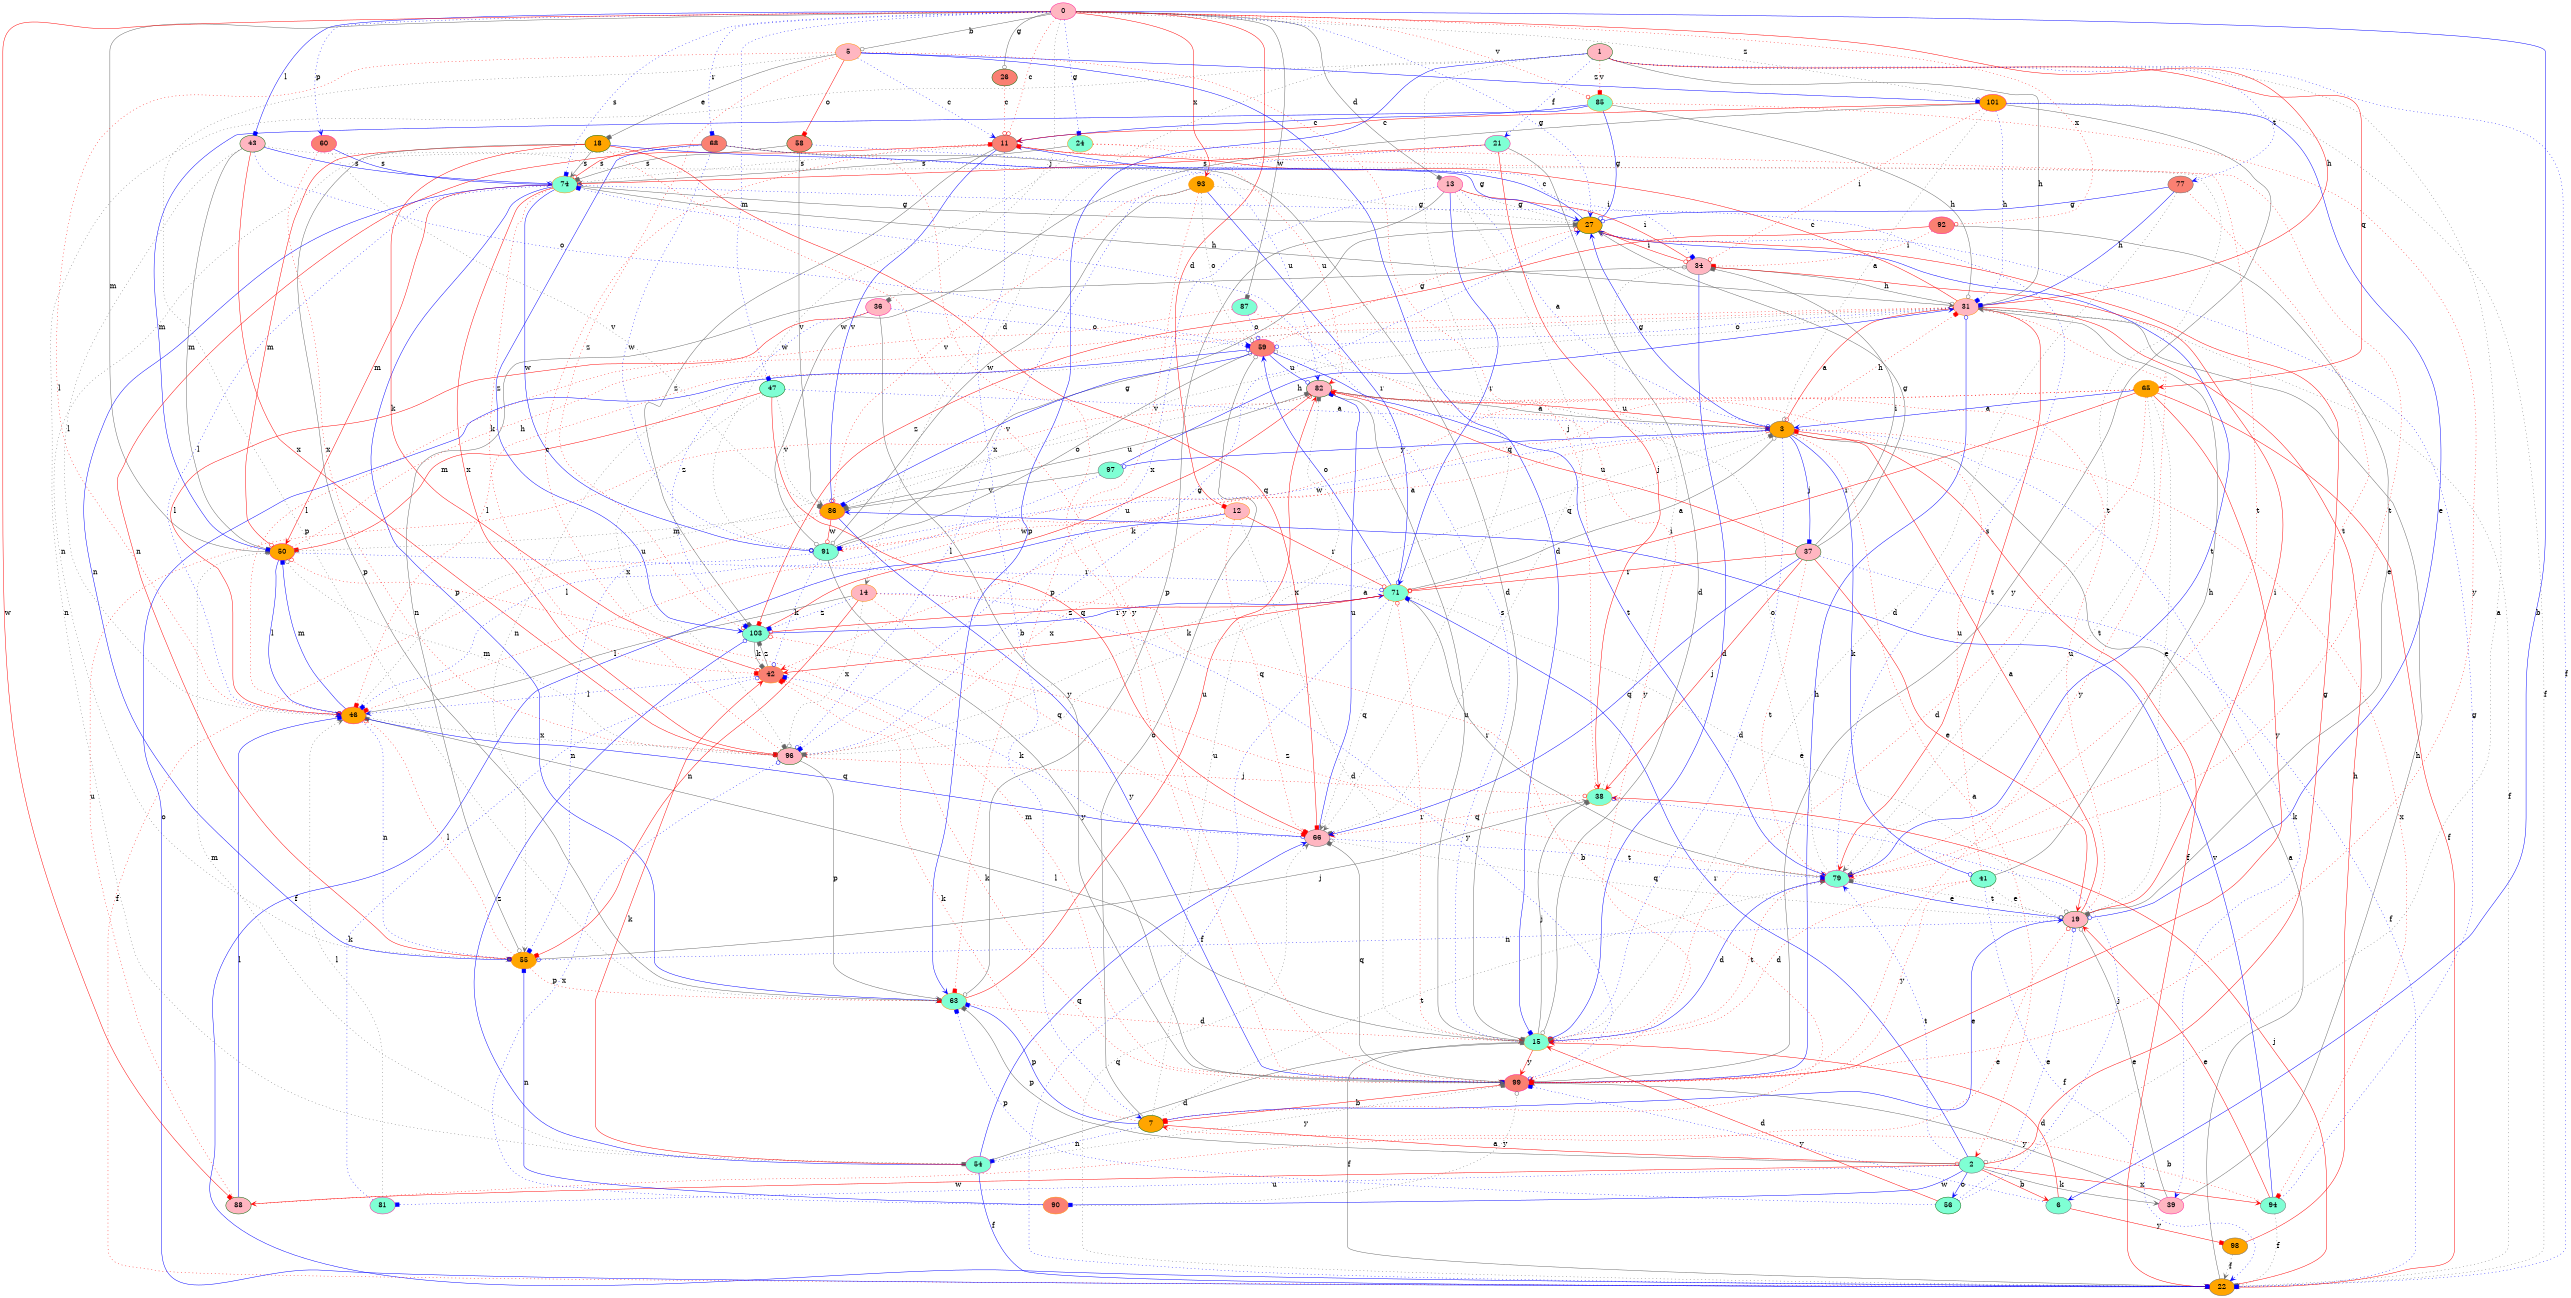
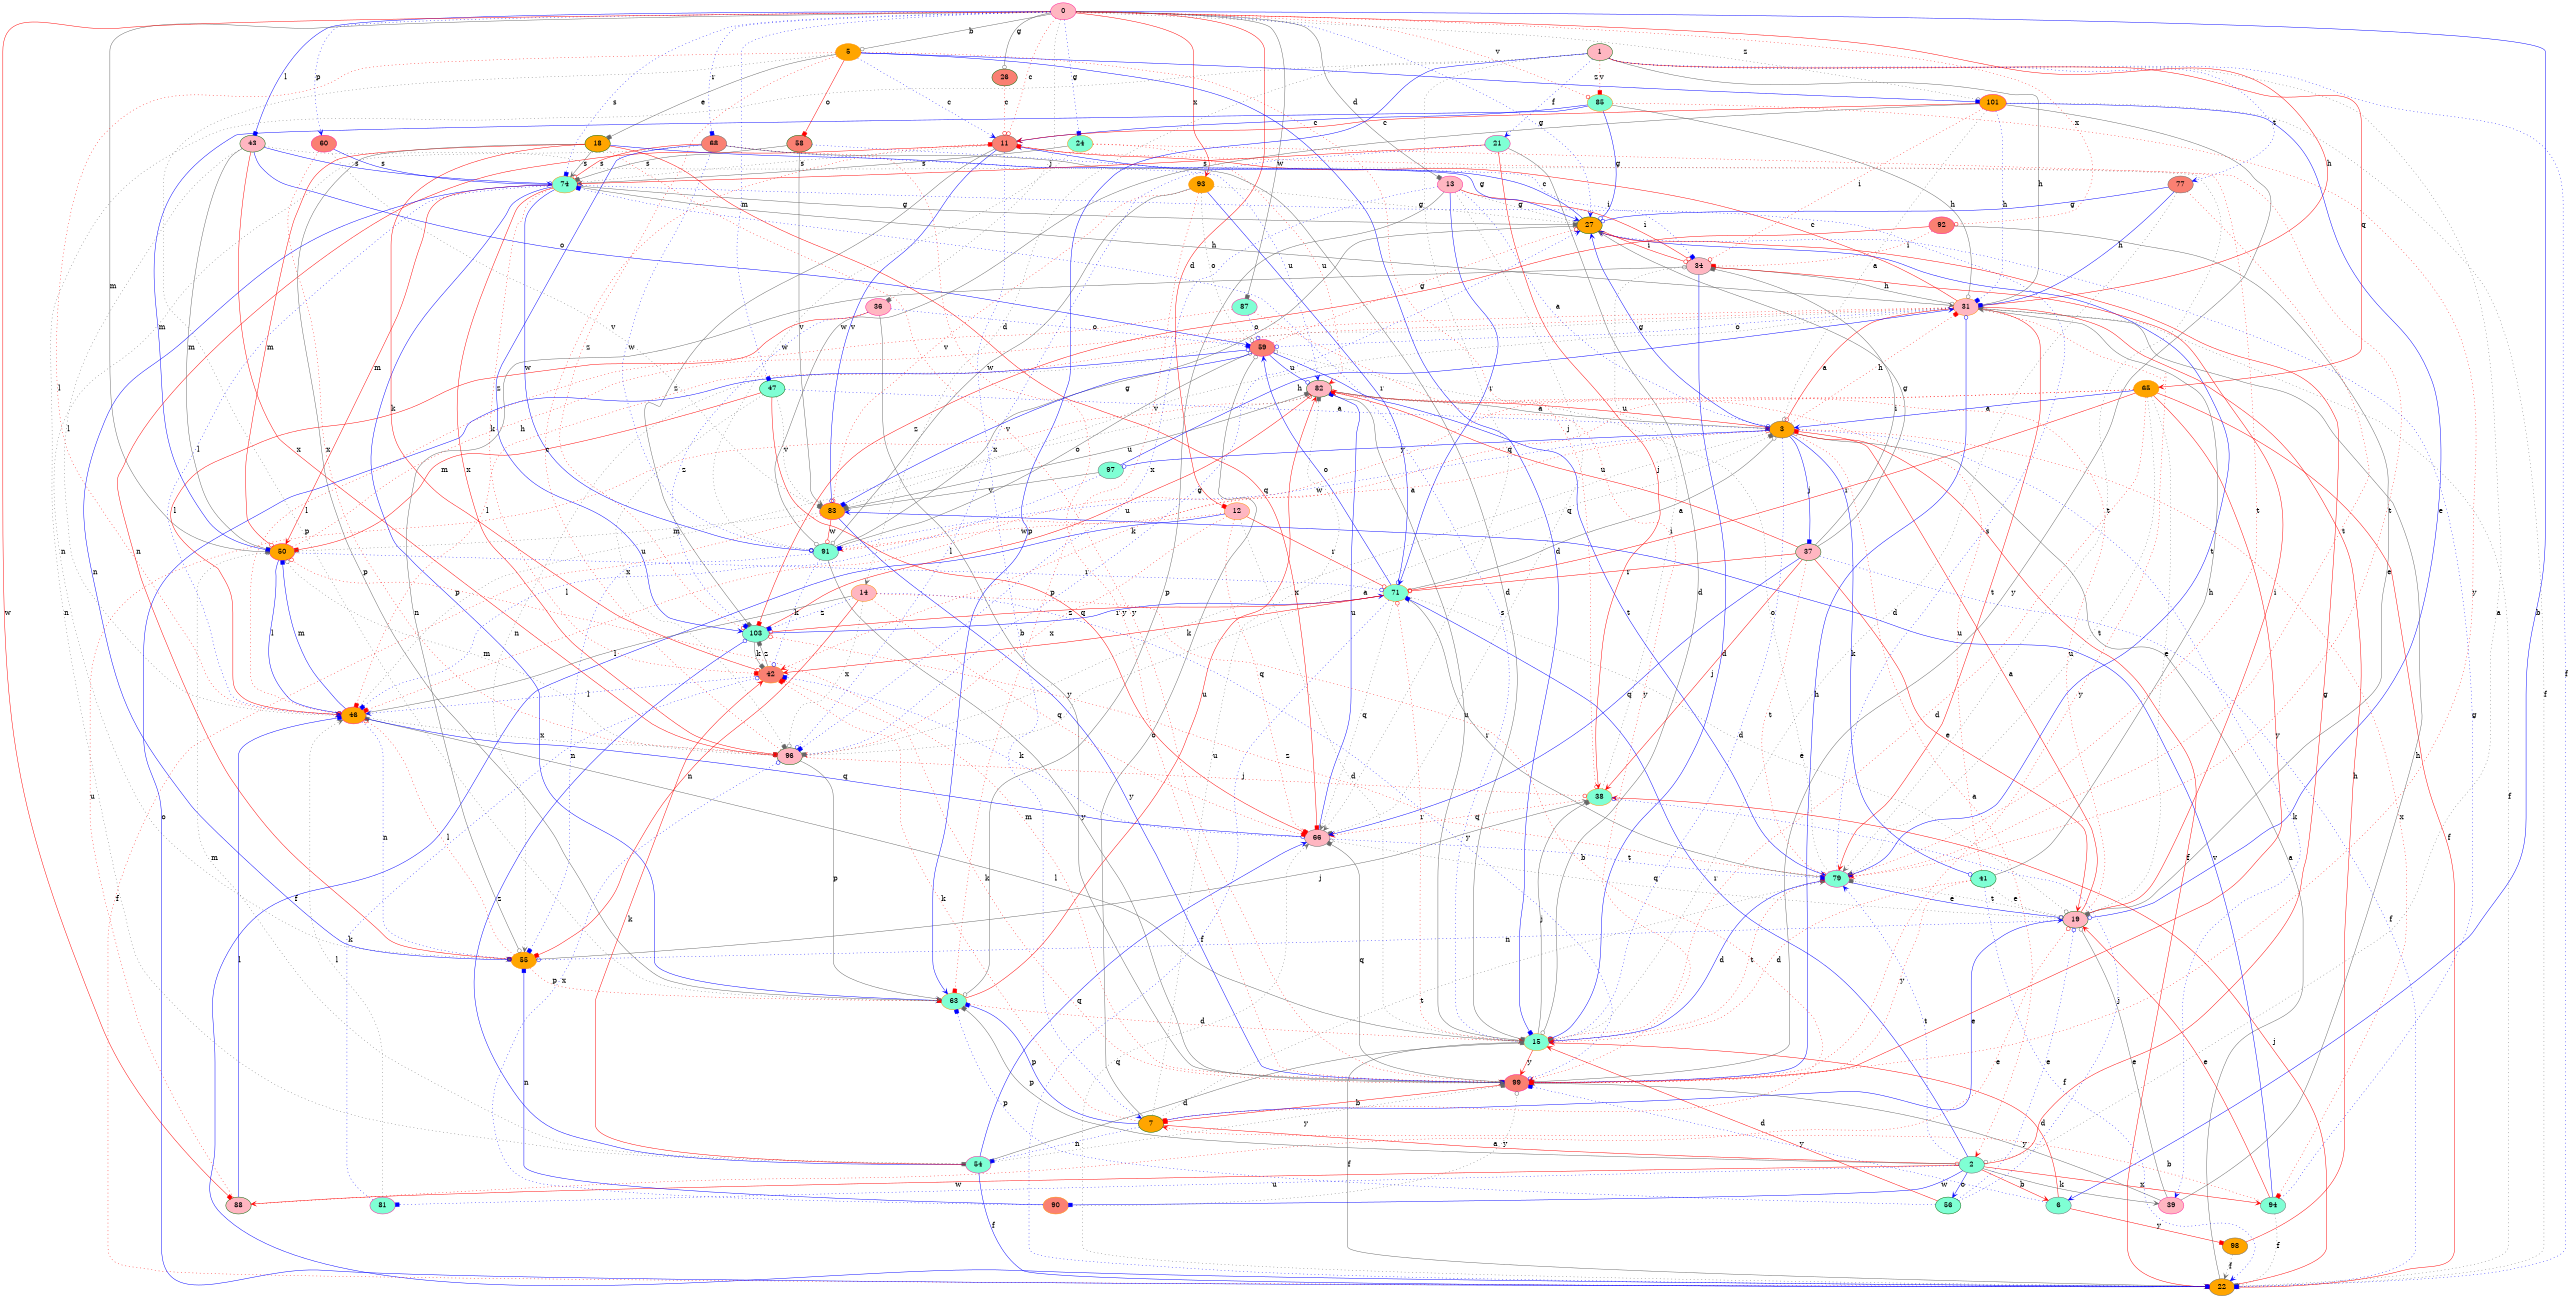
(848, 52) -> (848, 52)
(715, 266) -> (715, 266)
(832, 511) -> (832, 511)
